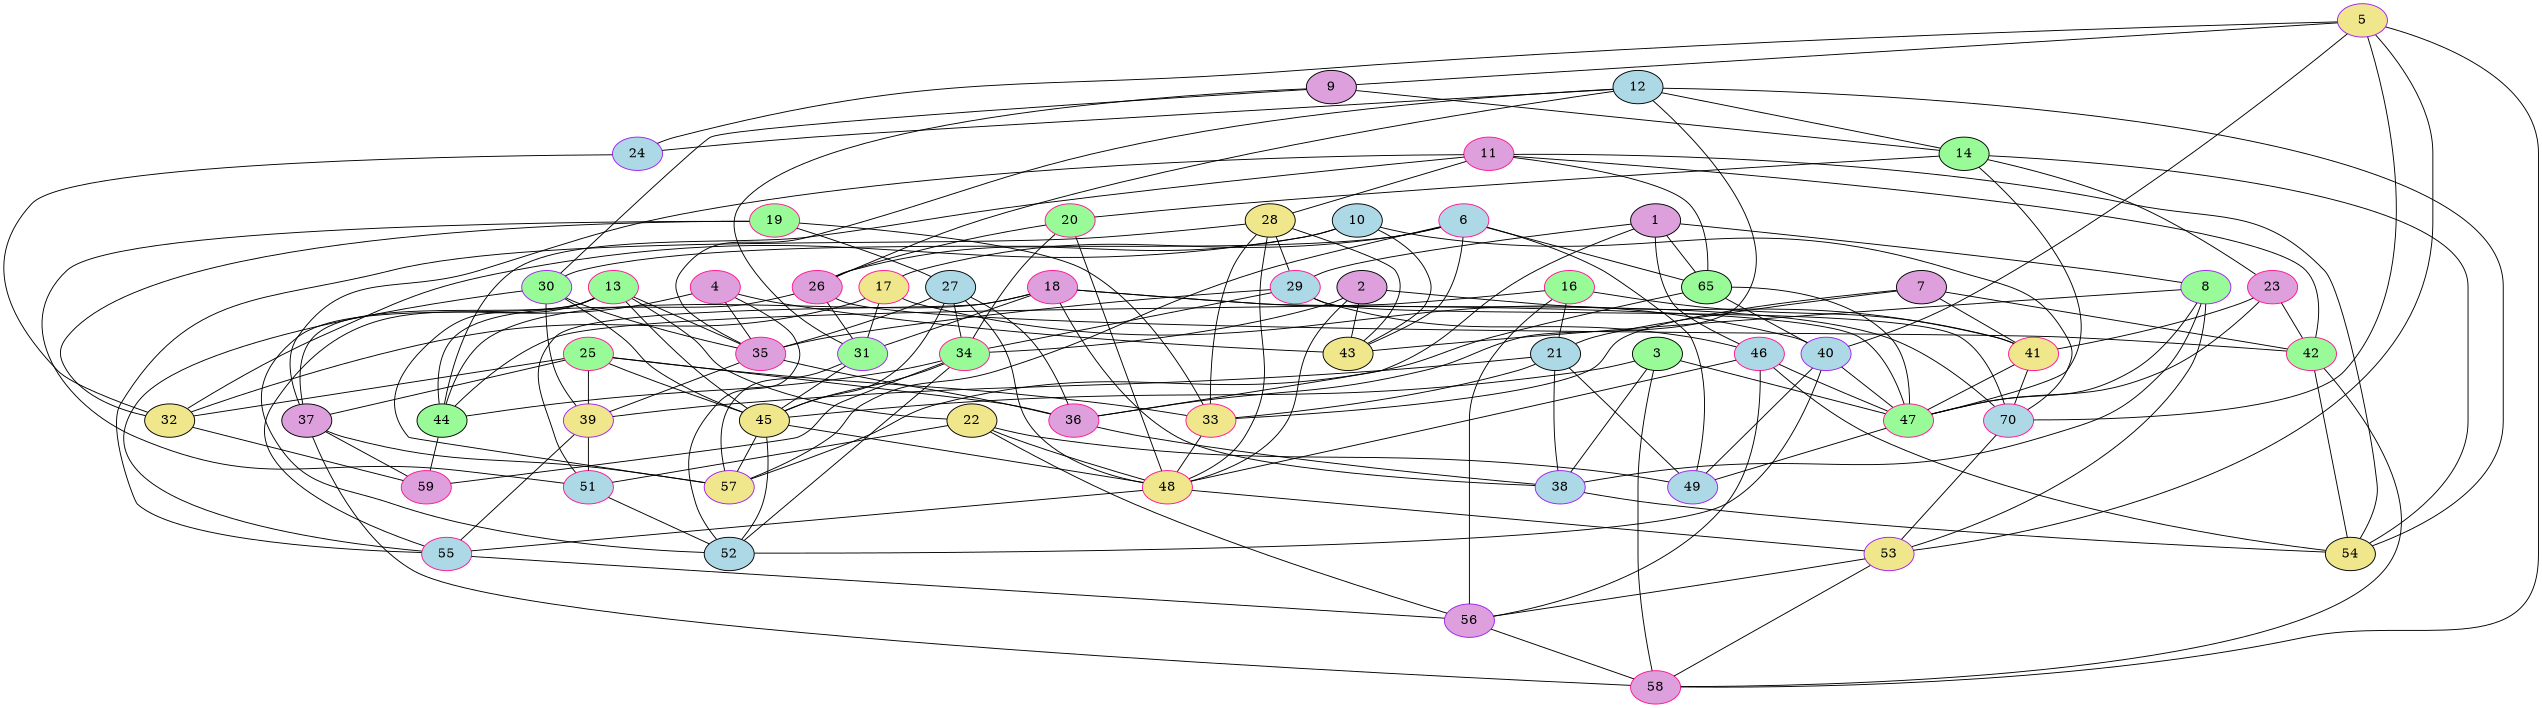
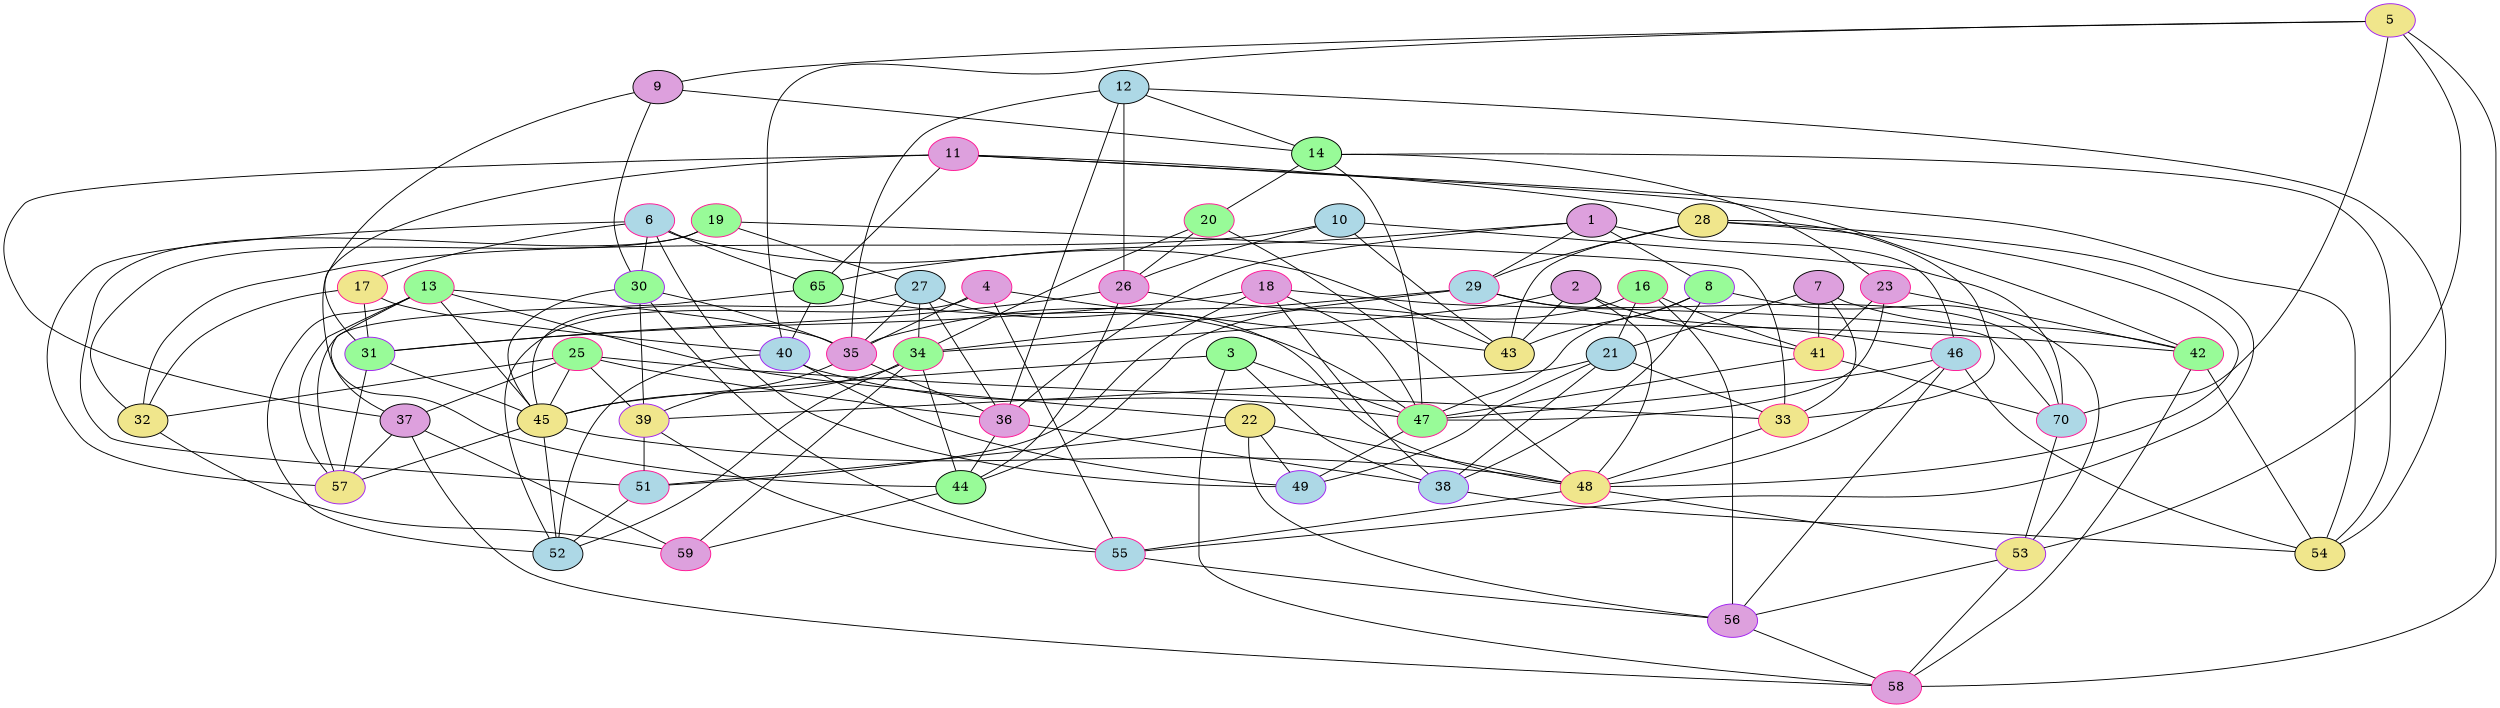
(638, 154) -> none
(717, 305) -> (983, 454)
